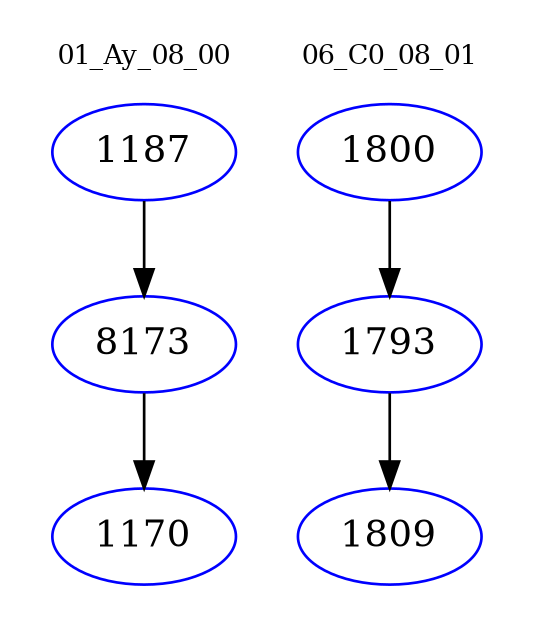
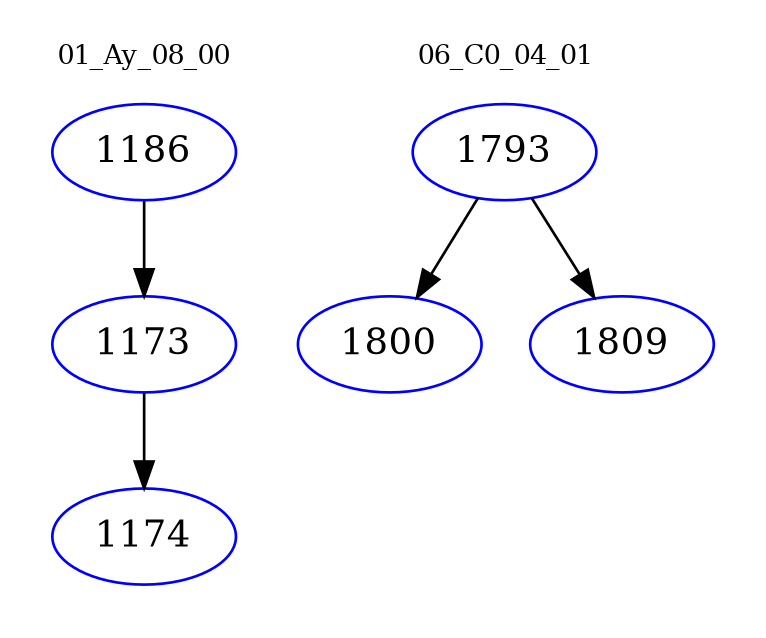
(390, 57) -> (506, 57)
(144, 152) -> (144, 152)
(390, 235) -> (455, 236)
(144, 344) -> (144, 344)
(144, 537) -> (144, 537)
